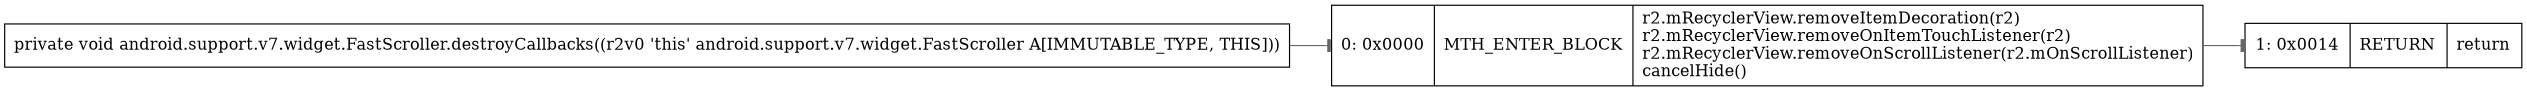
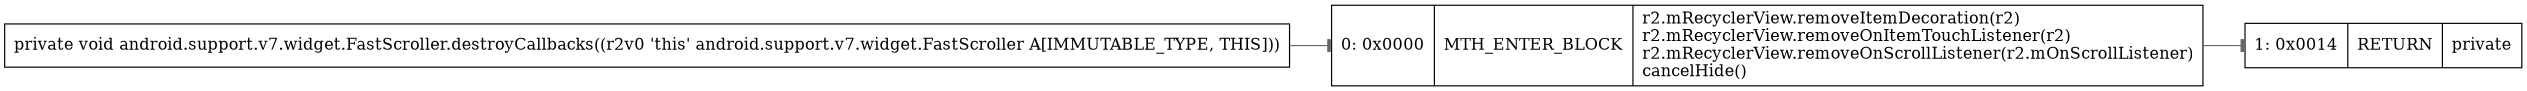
(2483, 45) -> (2482, 45)
